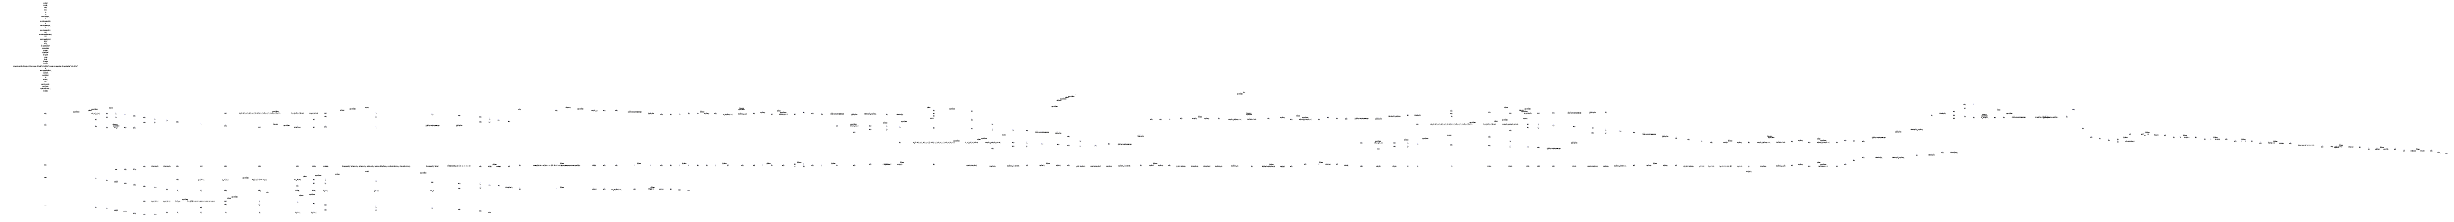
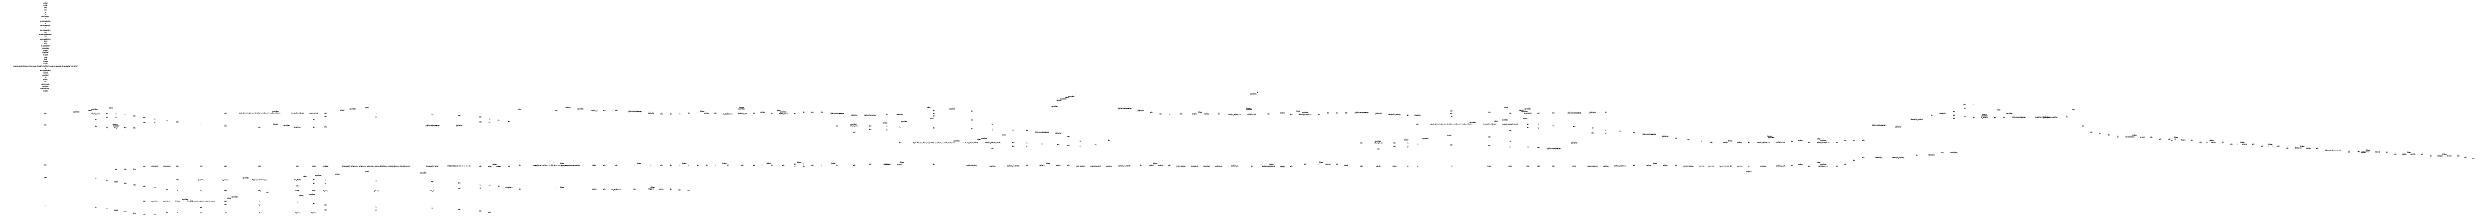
none -> (2142, 137)
